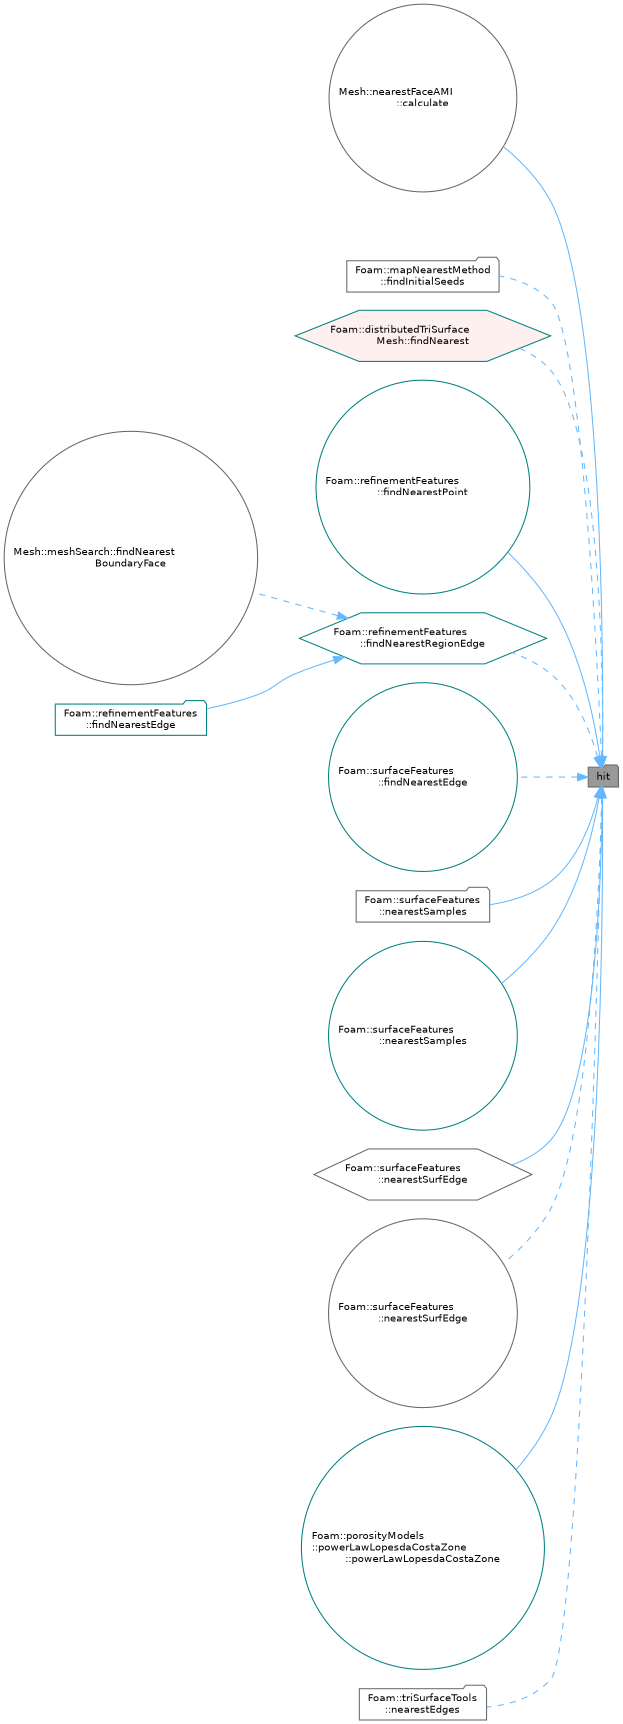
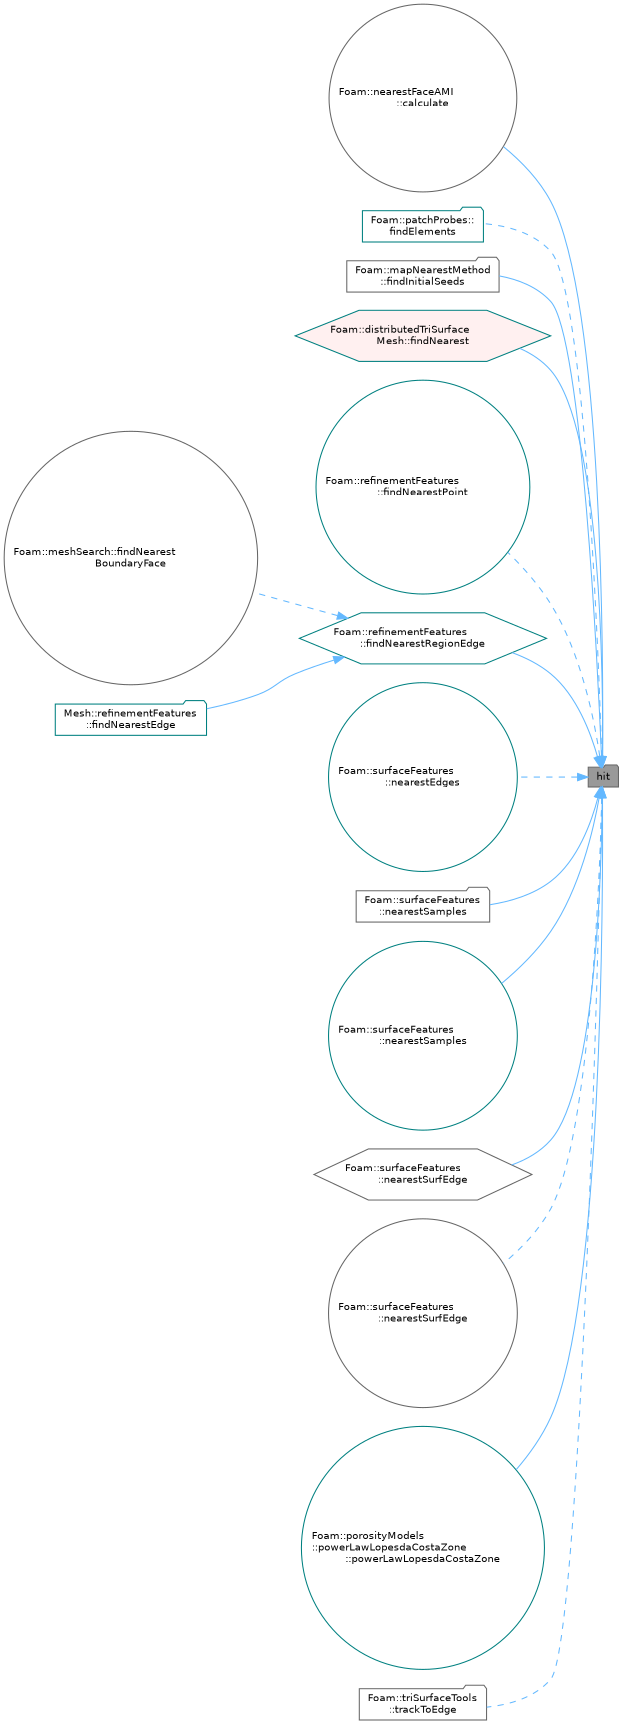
(423, 98) -> (423, 98)
none -> (423, 226)
(574, 395) -> (572, 382)
(594, 541) -> (594, 541)
(131, 558) -> (131, 558)
(572, 646) -> (572, 646)
(568, 693) -> (568, 693)
(131, 720) -> (131, 720)
(423, 777) -> (423, 777)
(423, 1704) -> (423, 1704)
